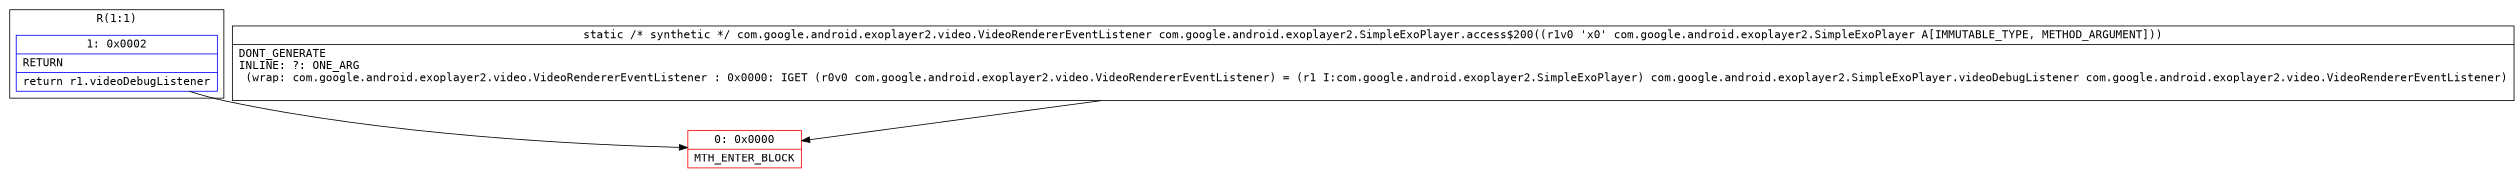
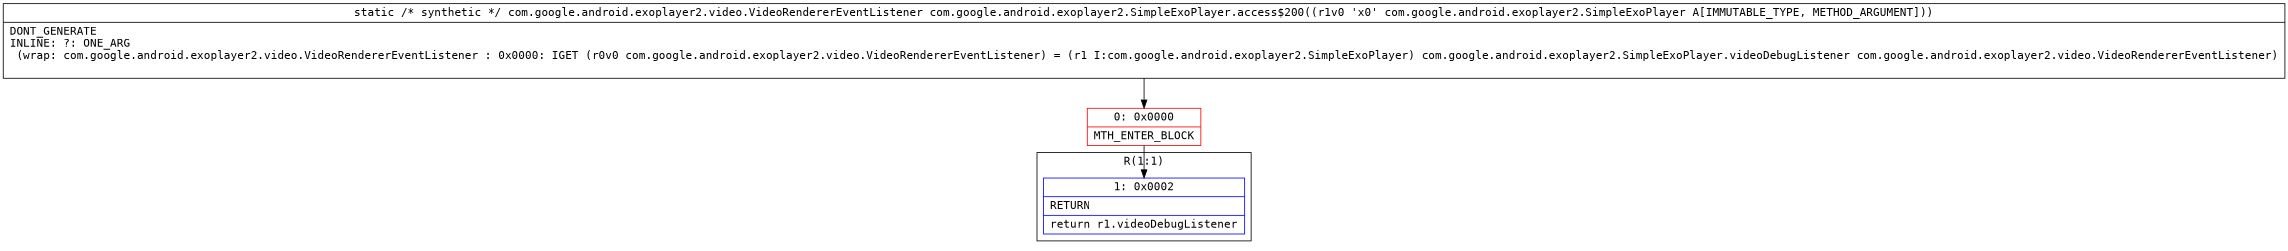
(433, 132) -> (1144, 158)
